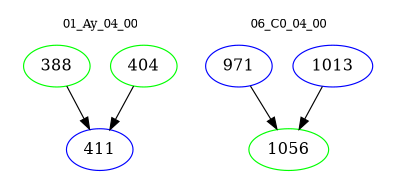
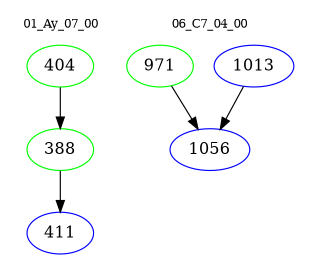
(100, 25) -> (61, 25)
(289, 25) -> (210, 25)
(239, 66) -> (160, 66)
(125, 103) -> (60, 102)
(289, 150) -> (210, 150)
